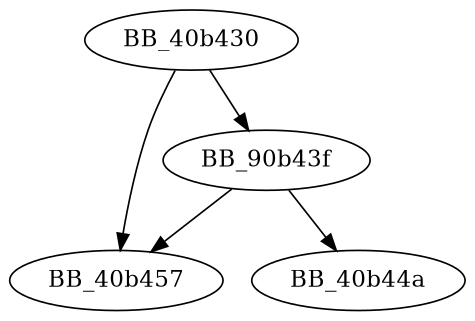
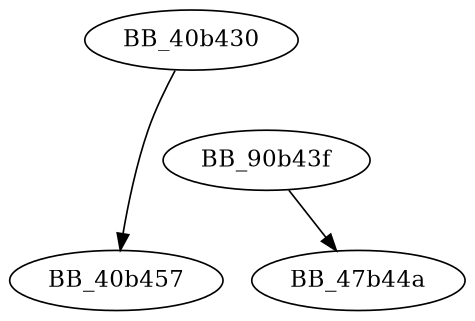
(225, 93) -> none
(198, 215) -> none
(358, 280) -> (358, 280)
